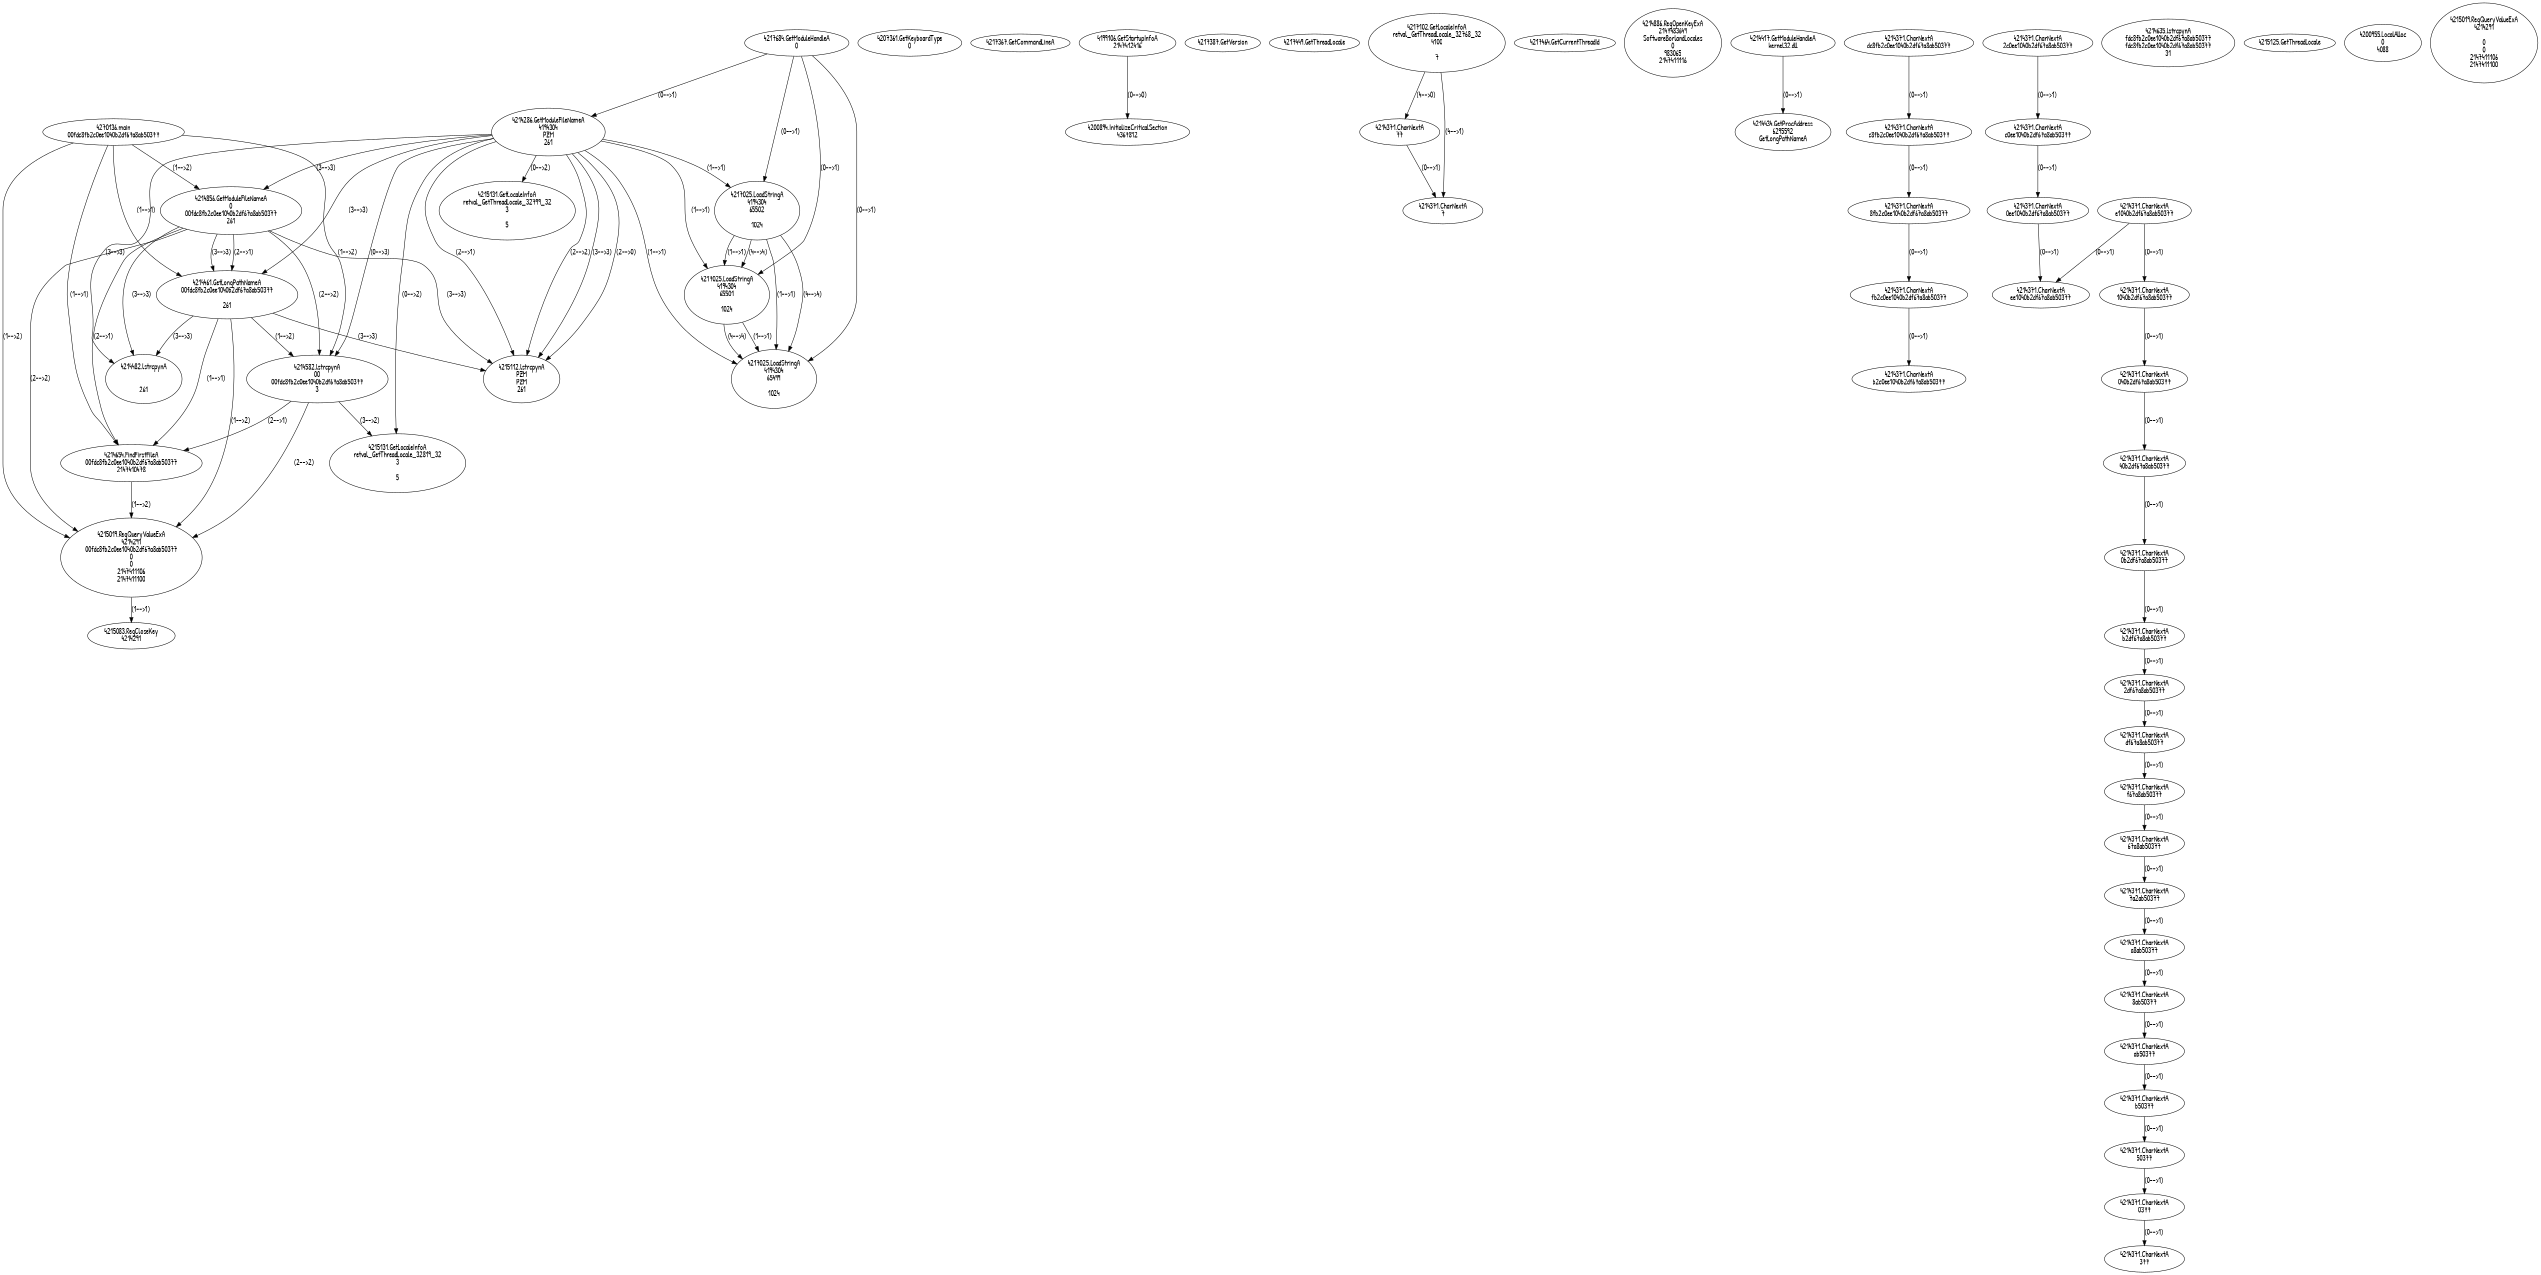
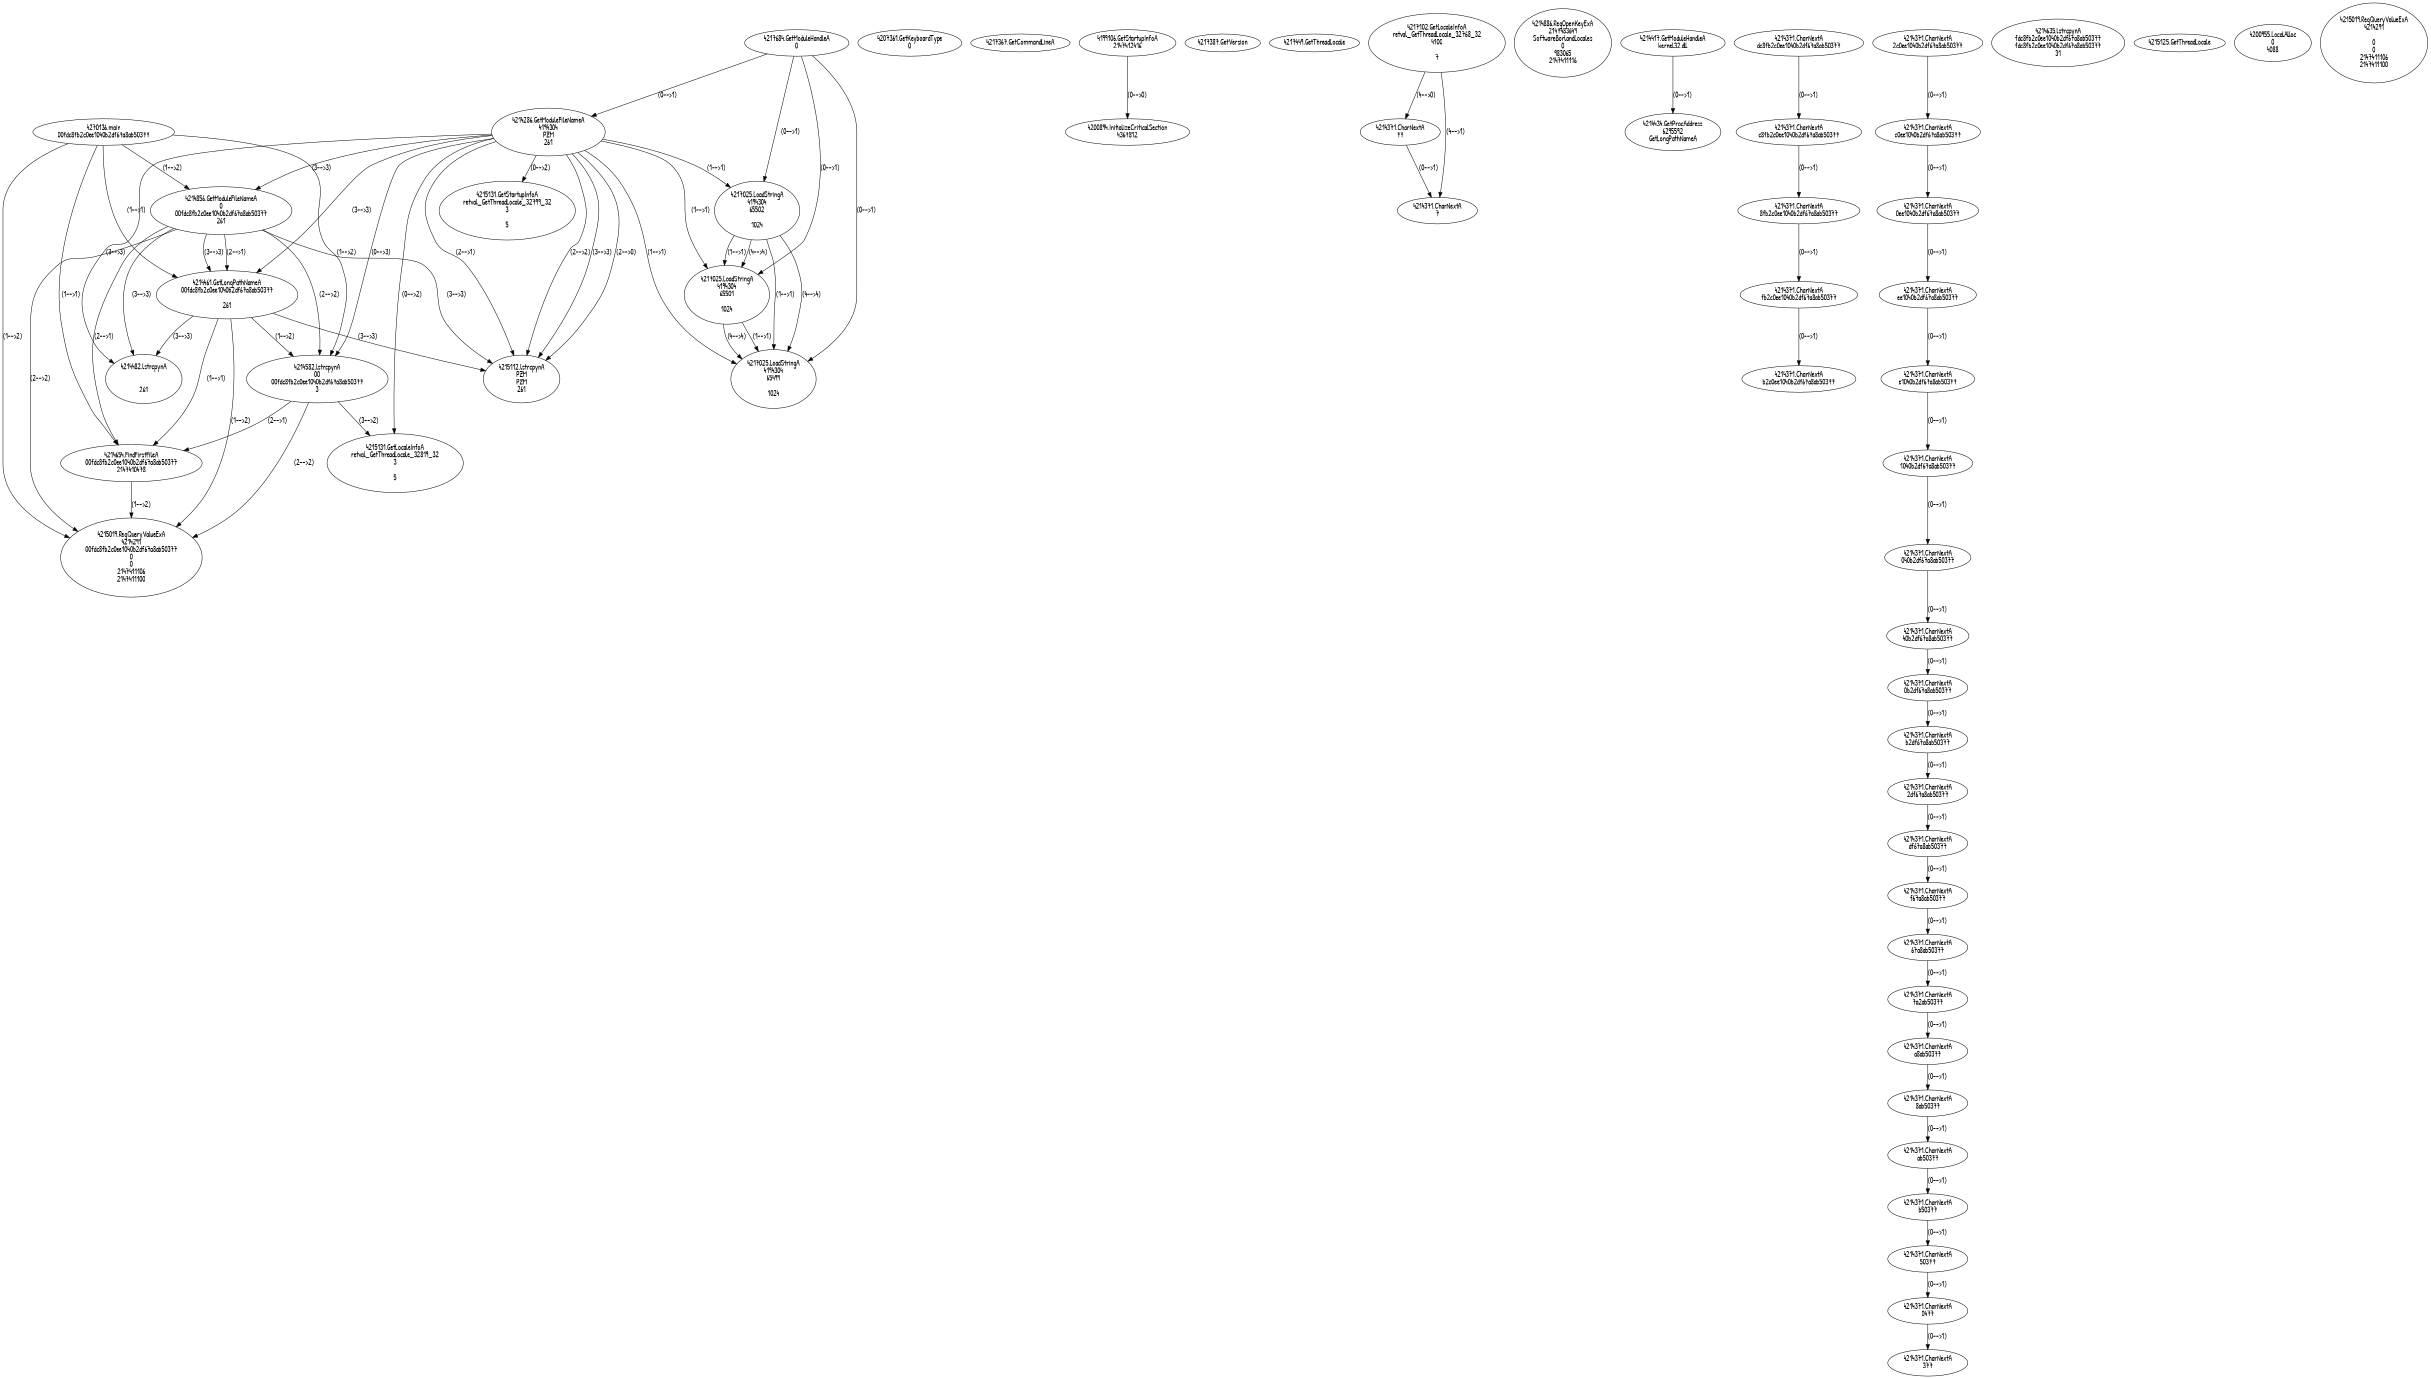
(1565, 43) -> none
(507, 211) -> (507, 211)
(2095, 251) -> (1928, 334)
(131, 636) -> none
(2144, 1207) -> (1928, 1311)
